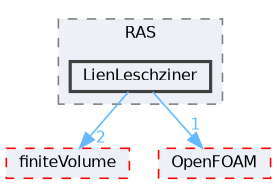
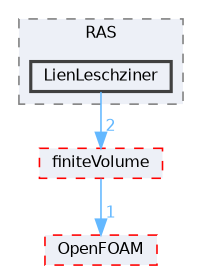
(172, 114) -> (101, 199)
